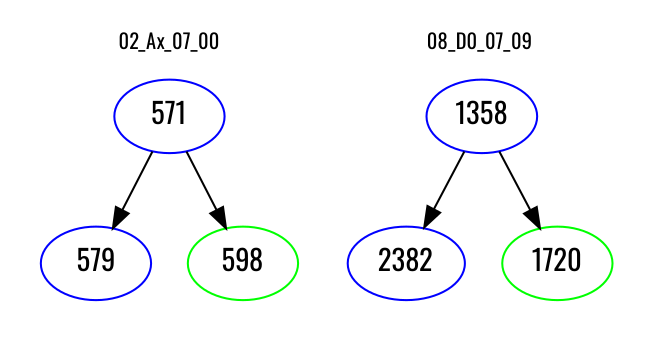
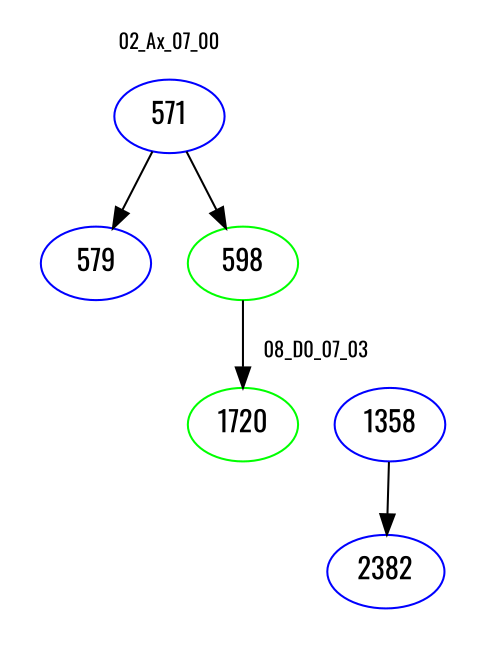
(480, 44) -> (316, 352)
(515, 181) -> (243, 345)
